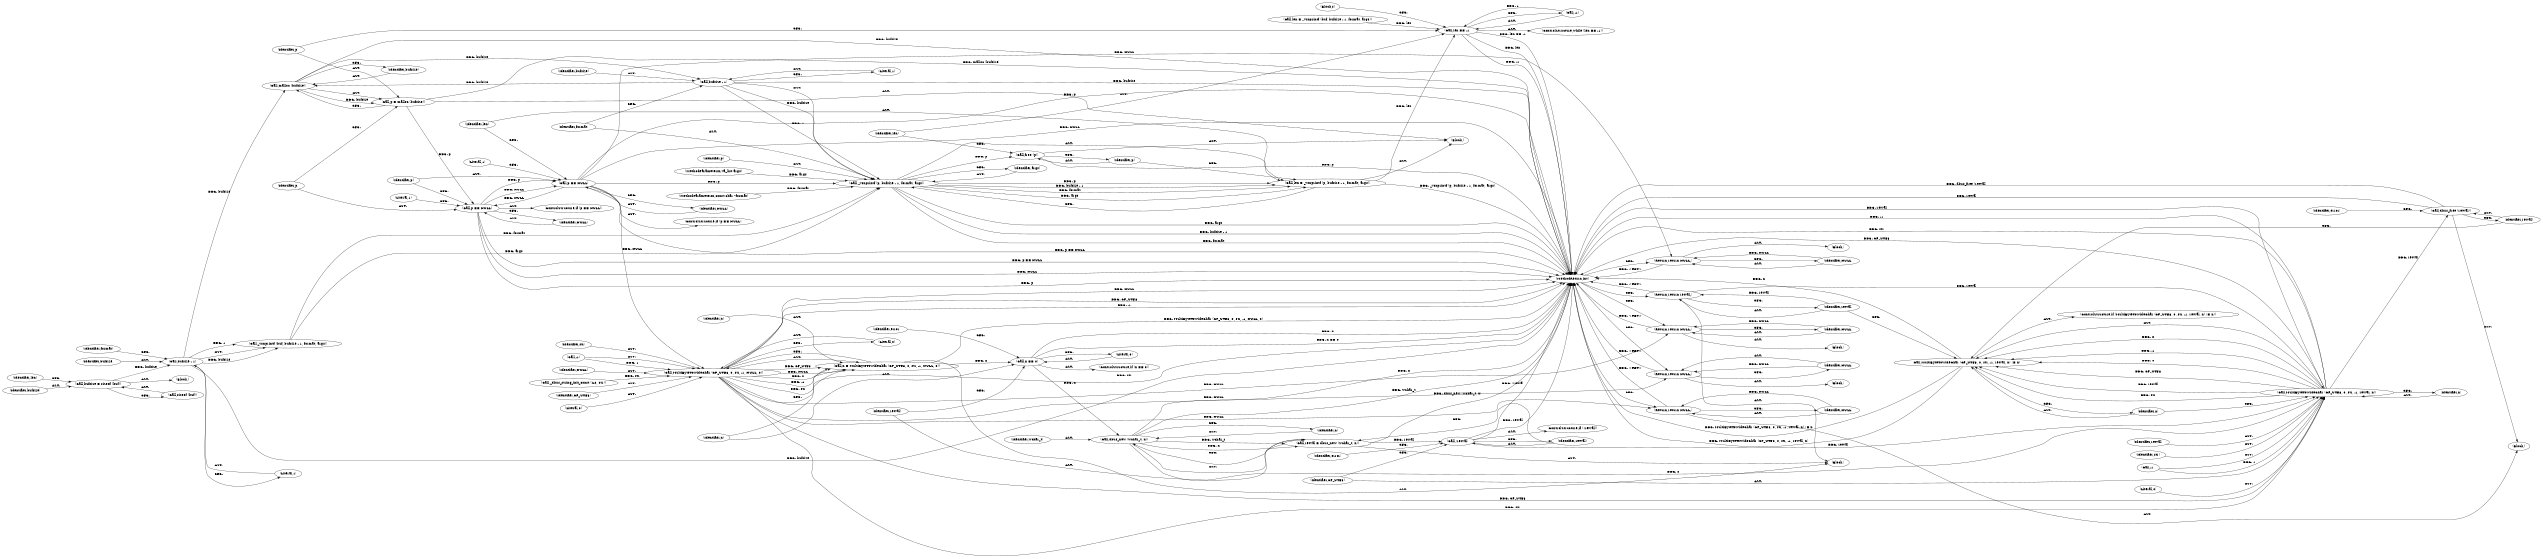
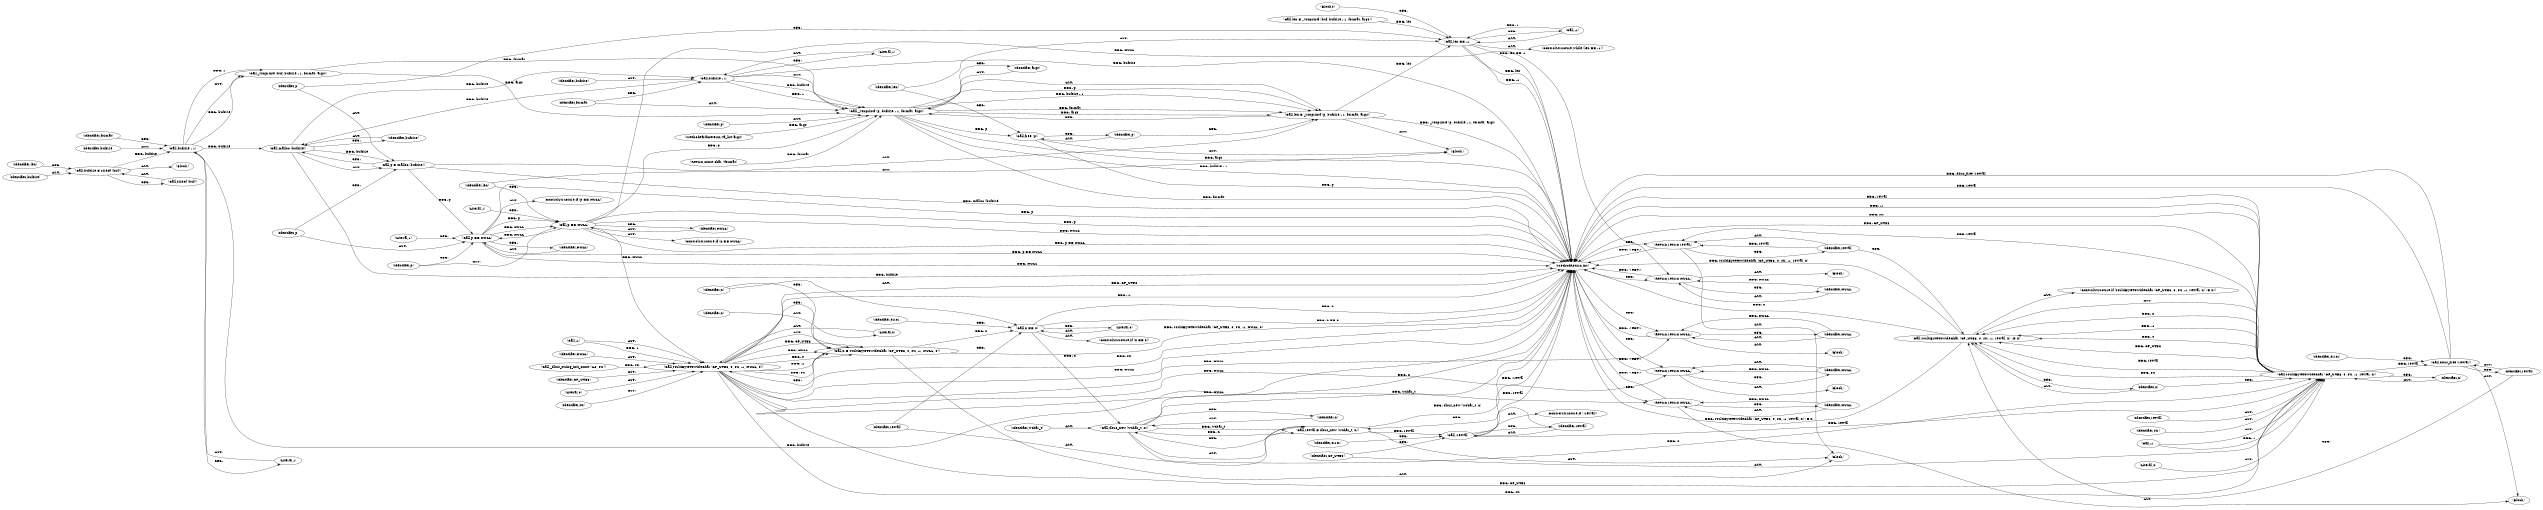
(714, 196) -> (714, 162)
(2025, 288) -> (2014, 242)
